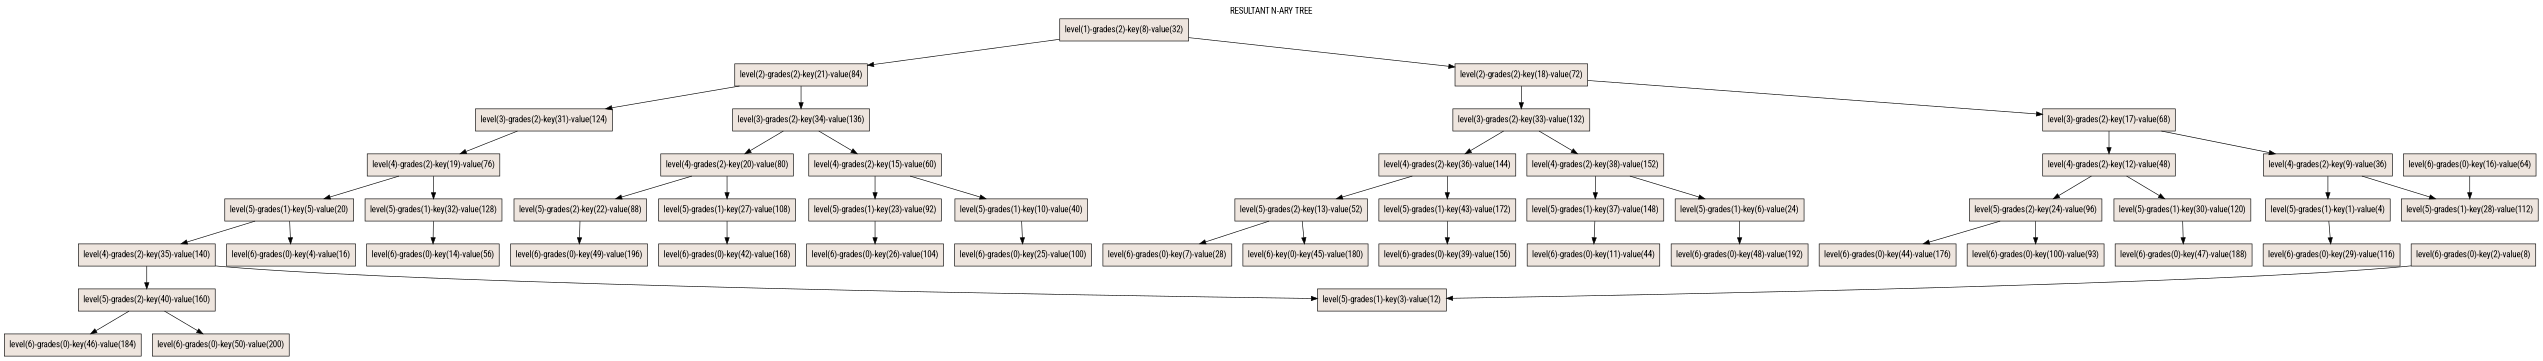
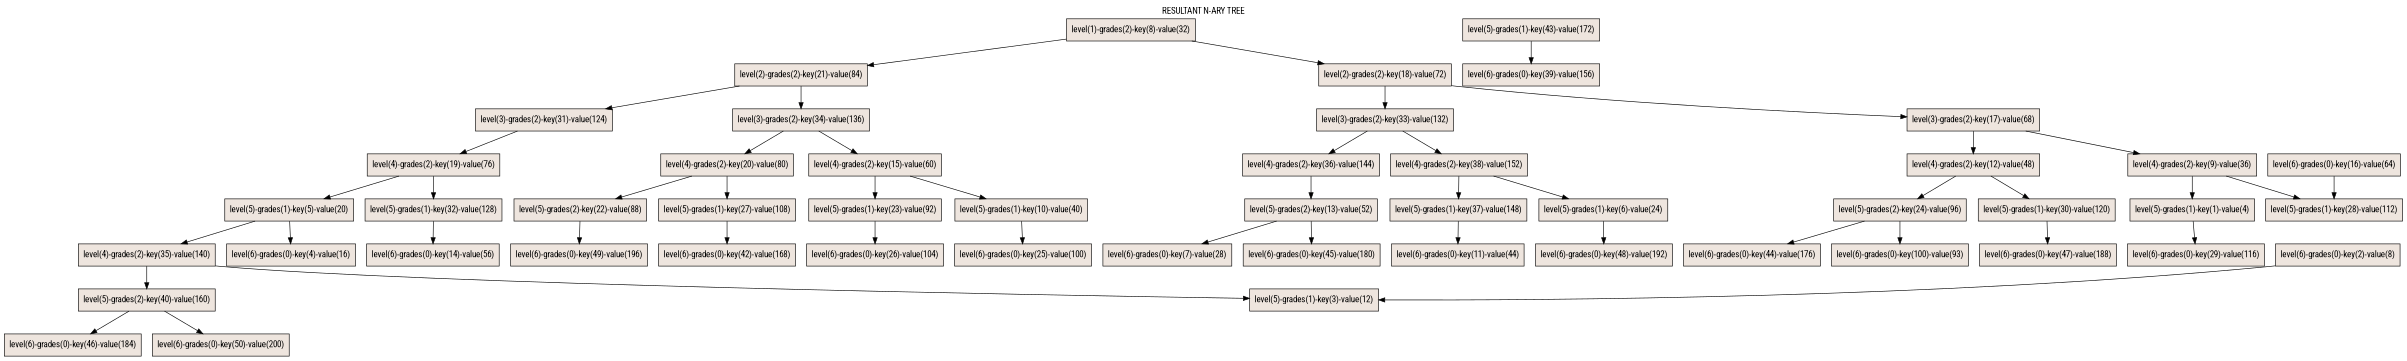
(1447, 184) -> none
(1305, 255) -> (1312, 255)
